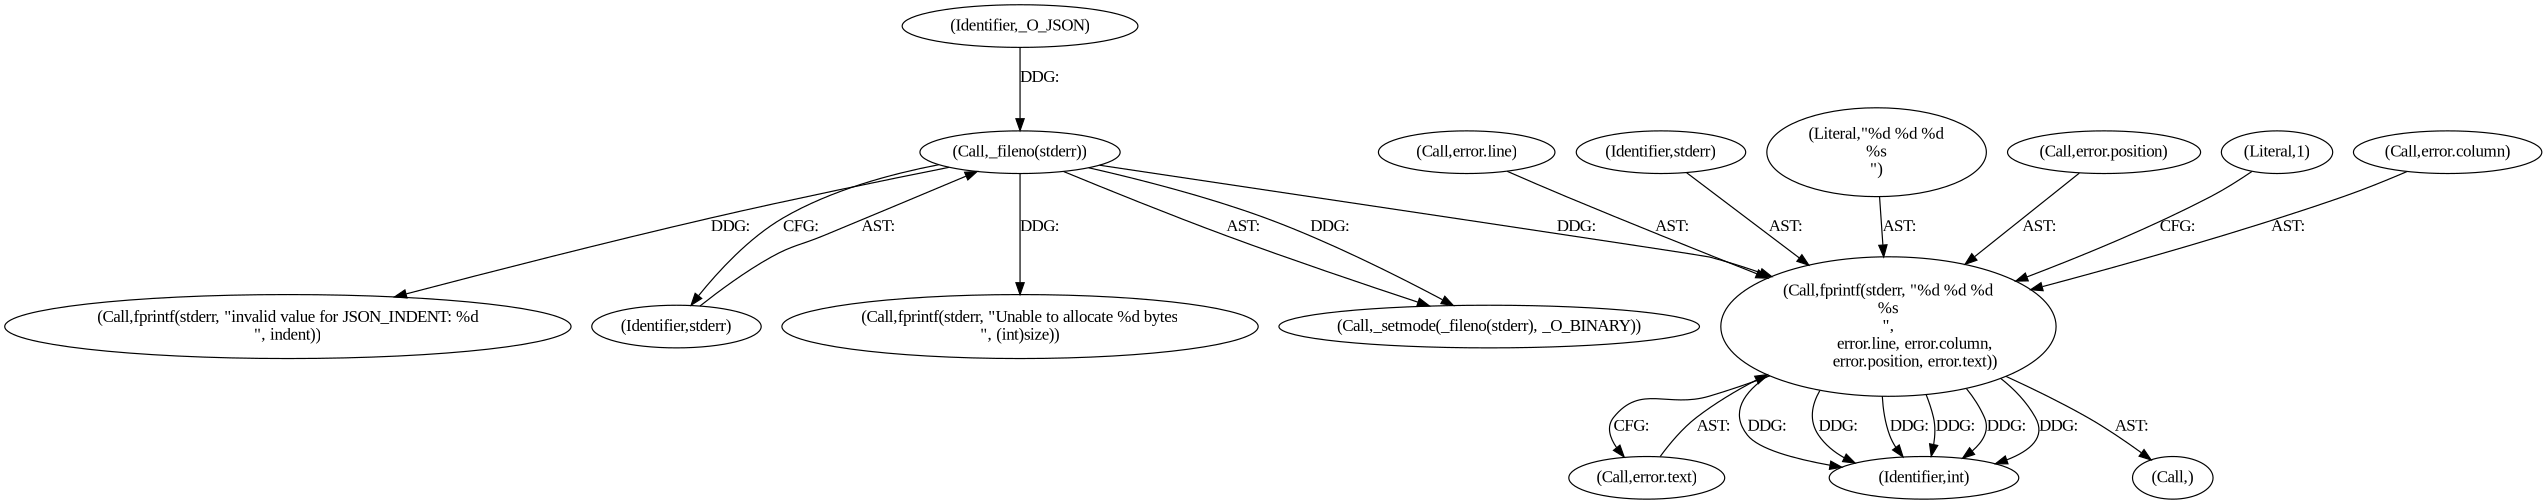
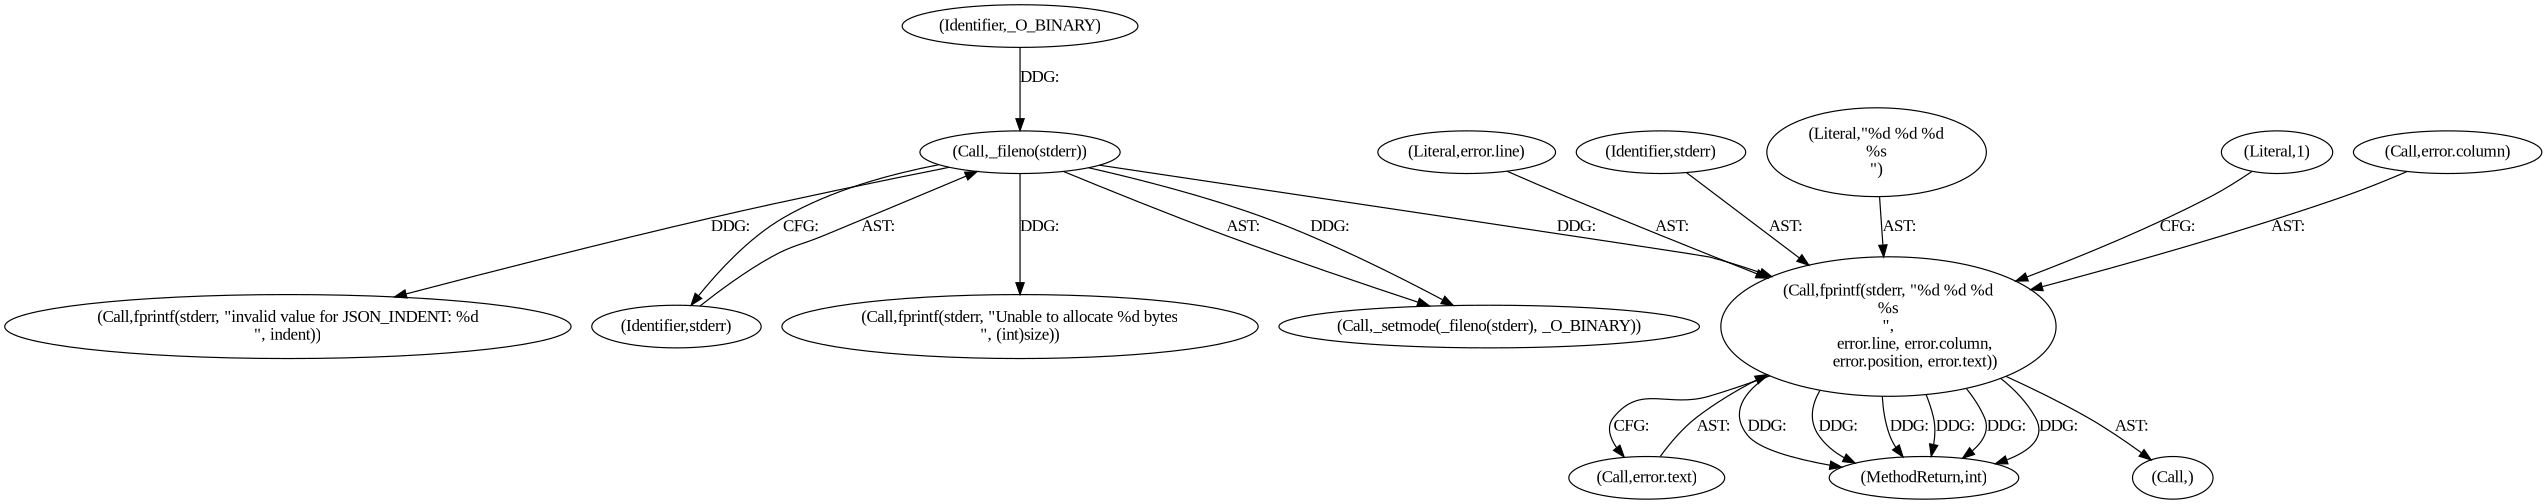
(1020, 26) -> (1020, 26)
(1467, 152) -> (1467, 152)
(2104, 152) -> none
(1924, 478) -> (1924, 478)
